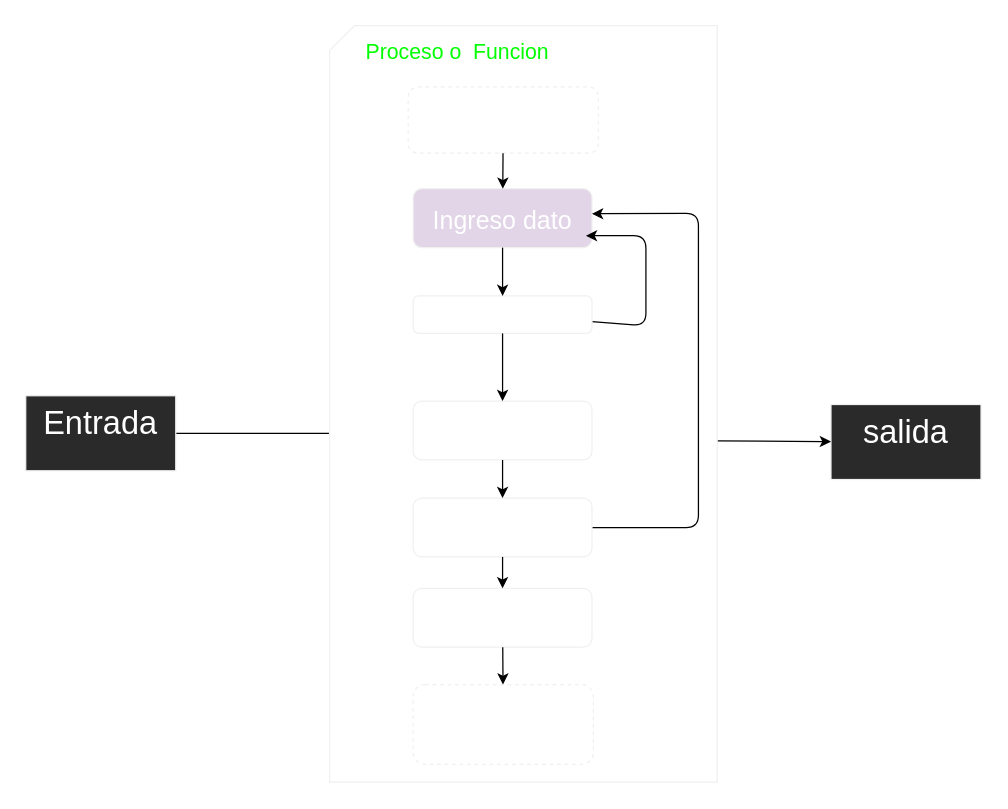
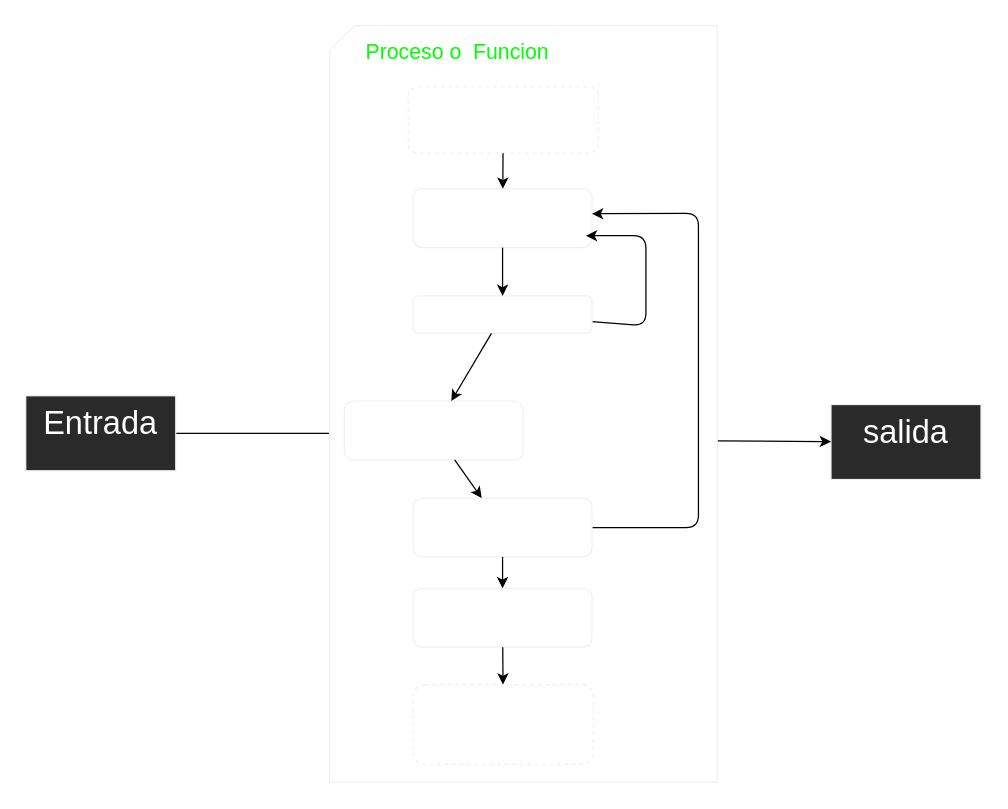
(502, 218) -> (502, 218)
(502, 430) -> (434, 430)
(503, 527) -> (503, 527)
